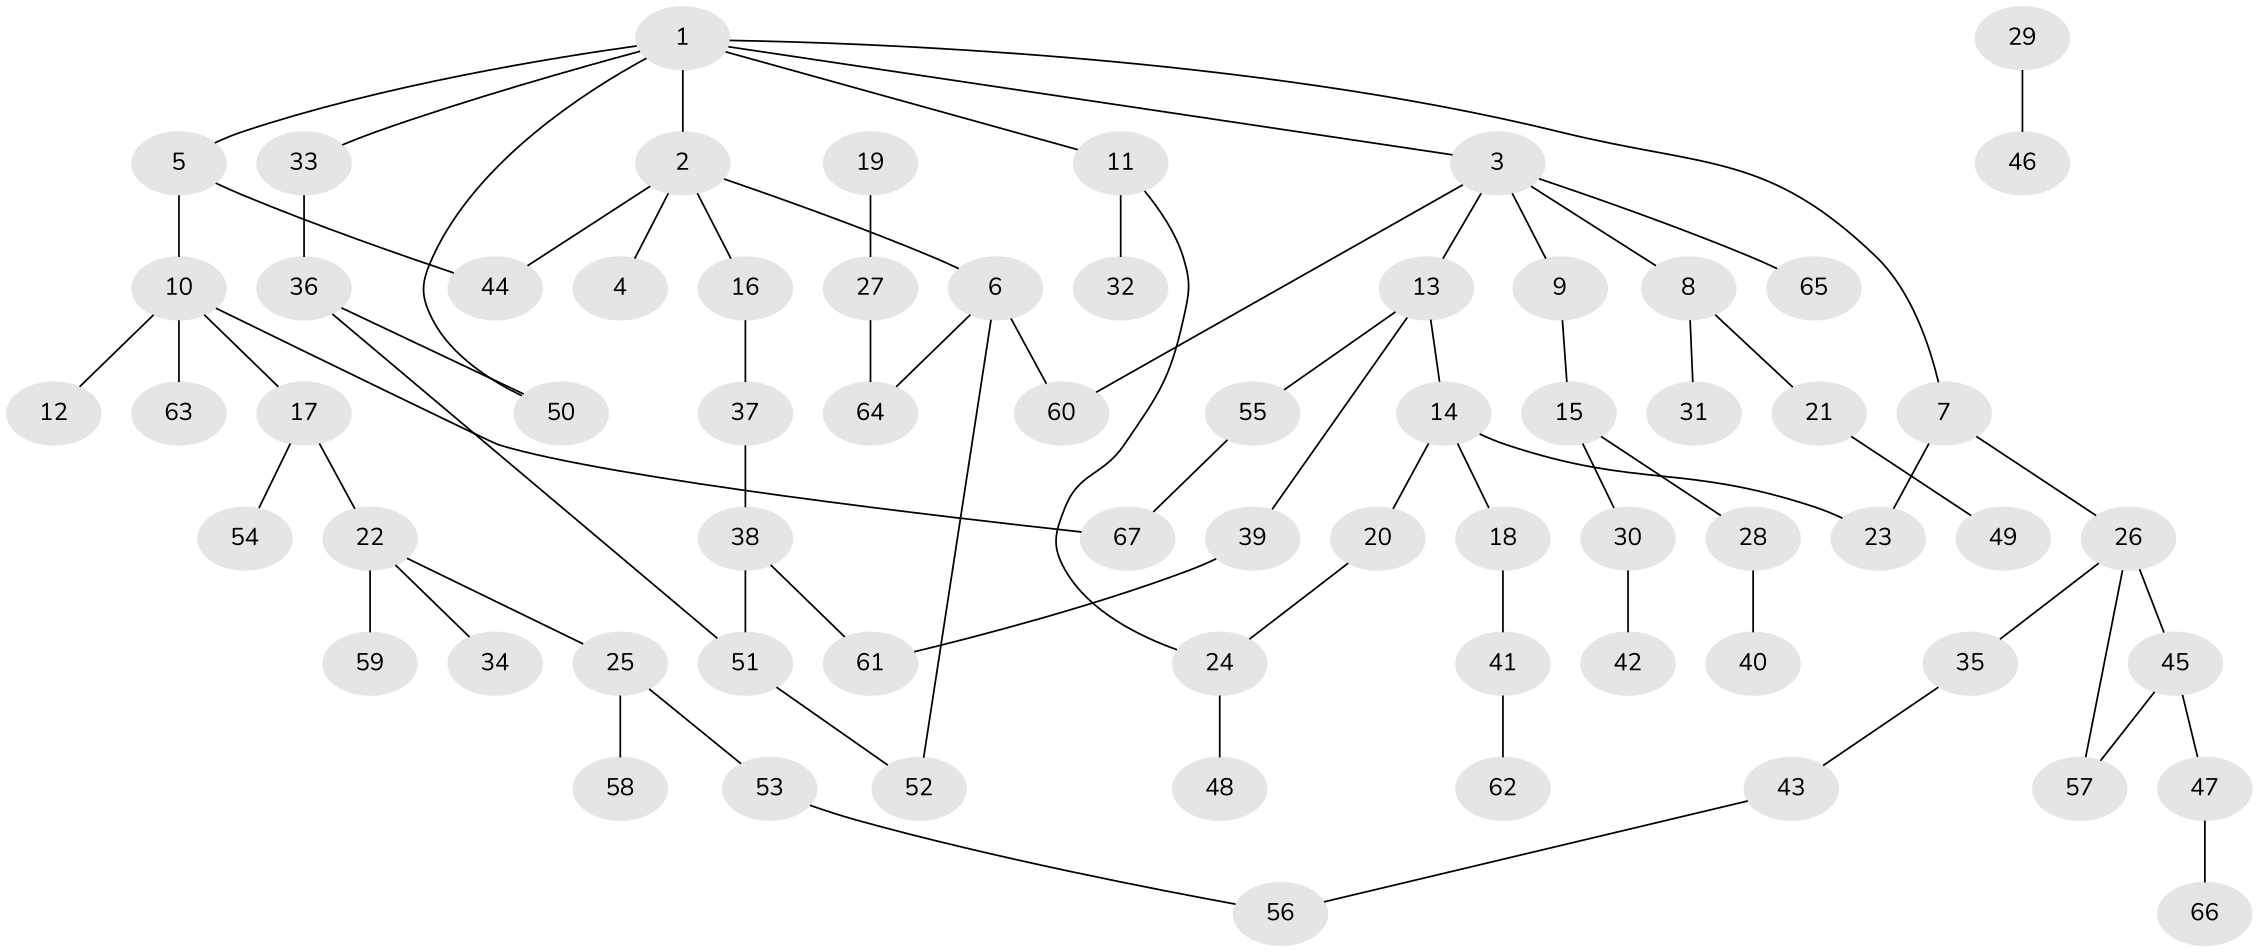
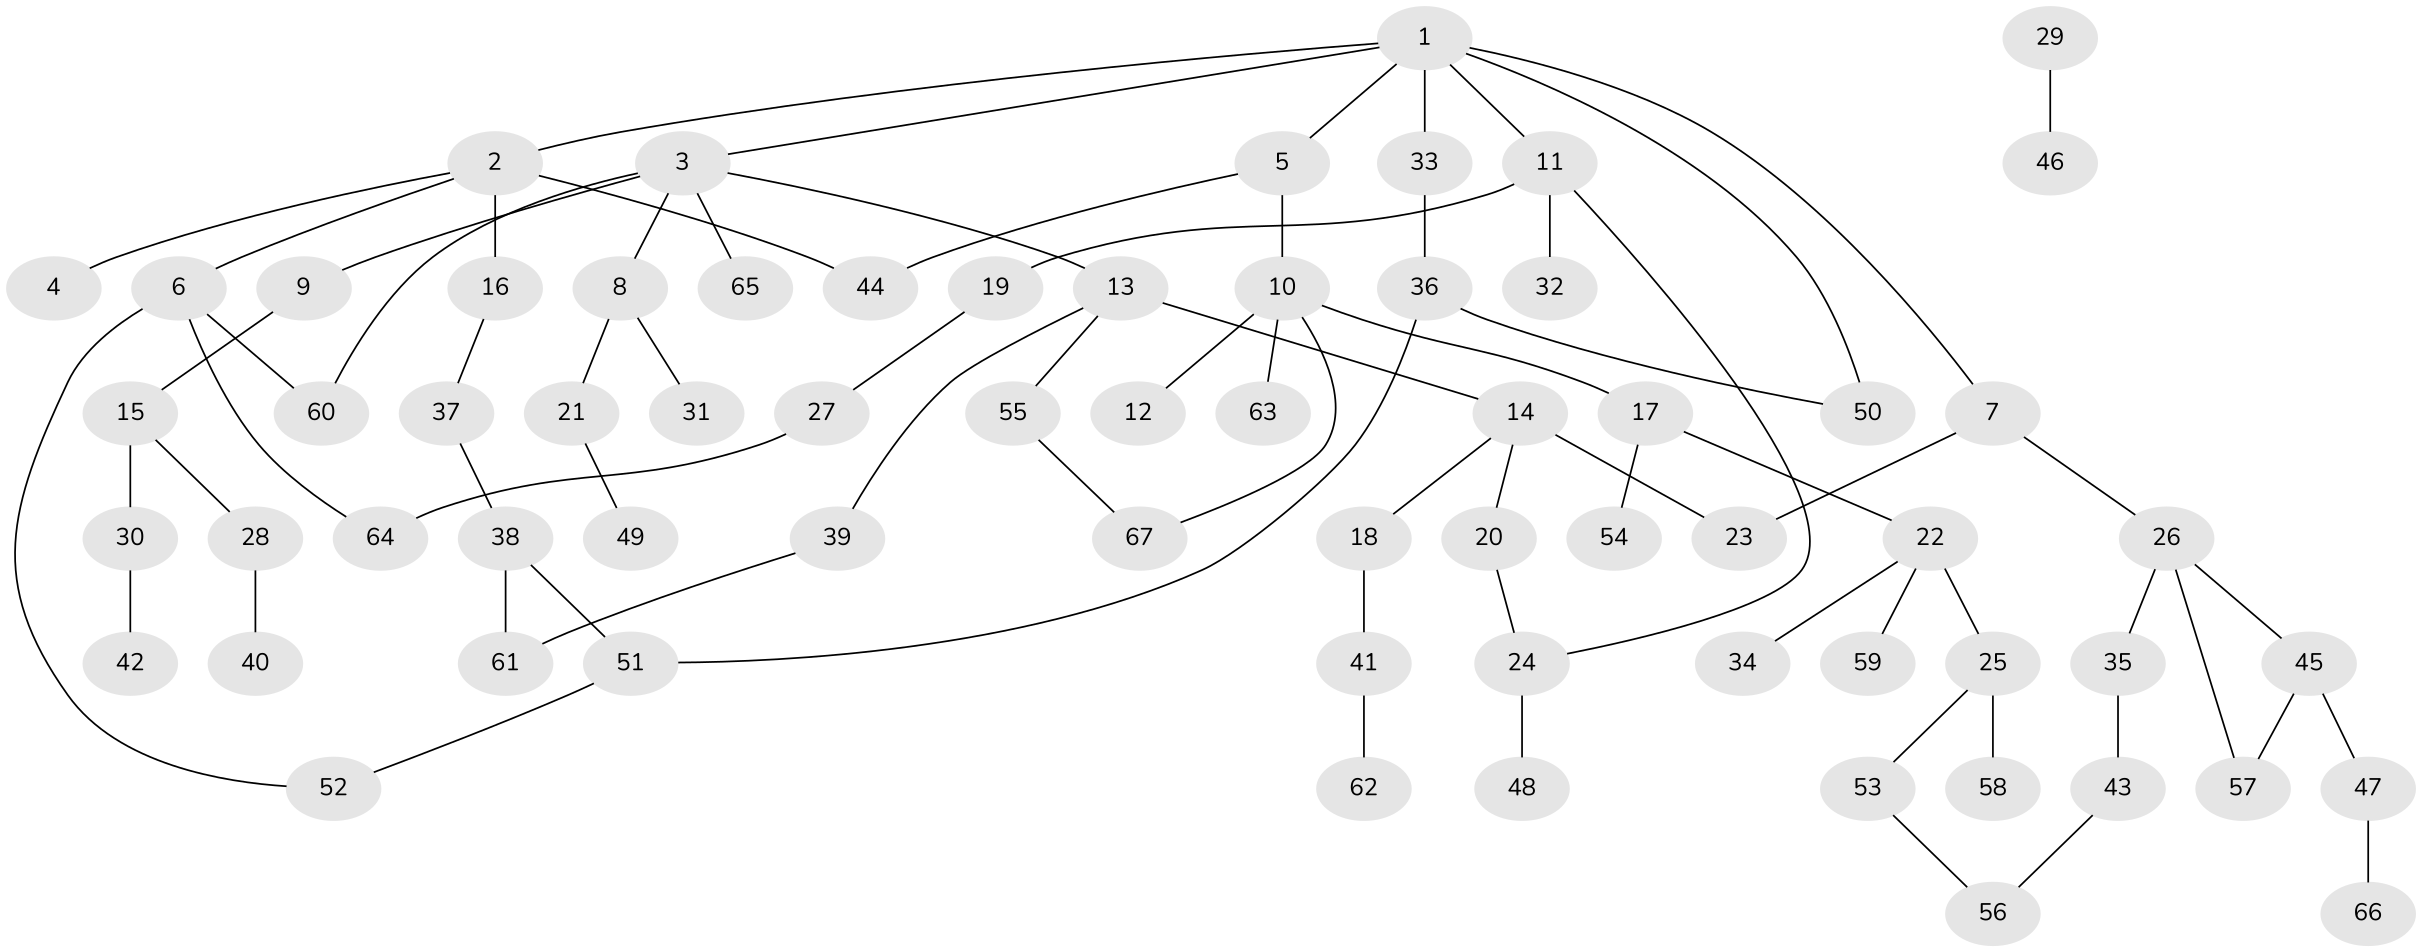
none -> (1260, 226)
